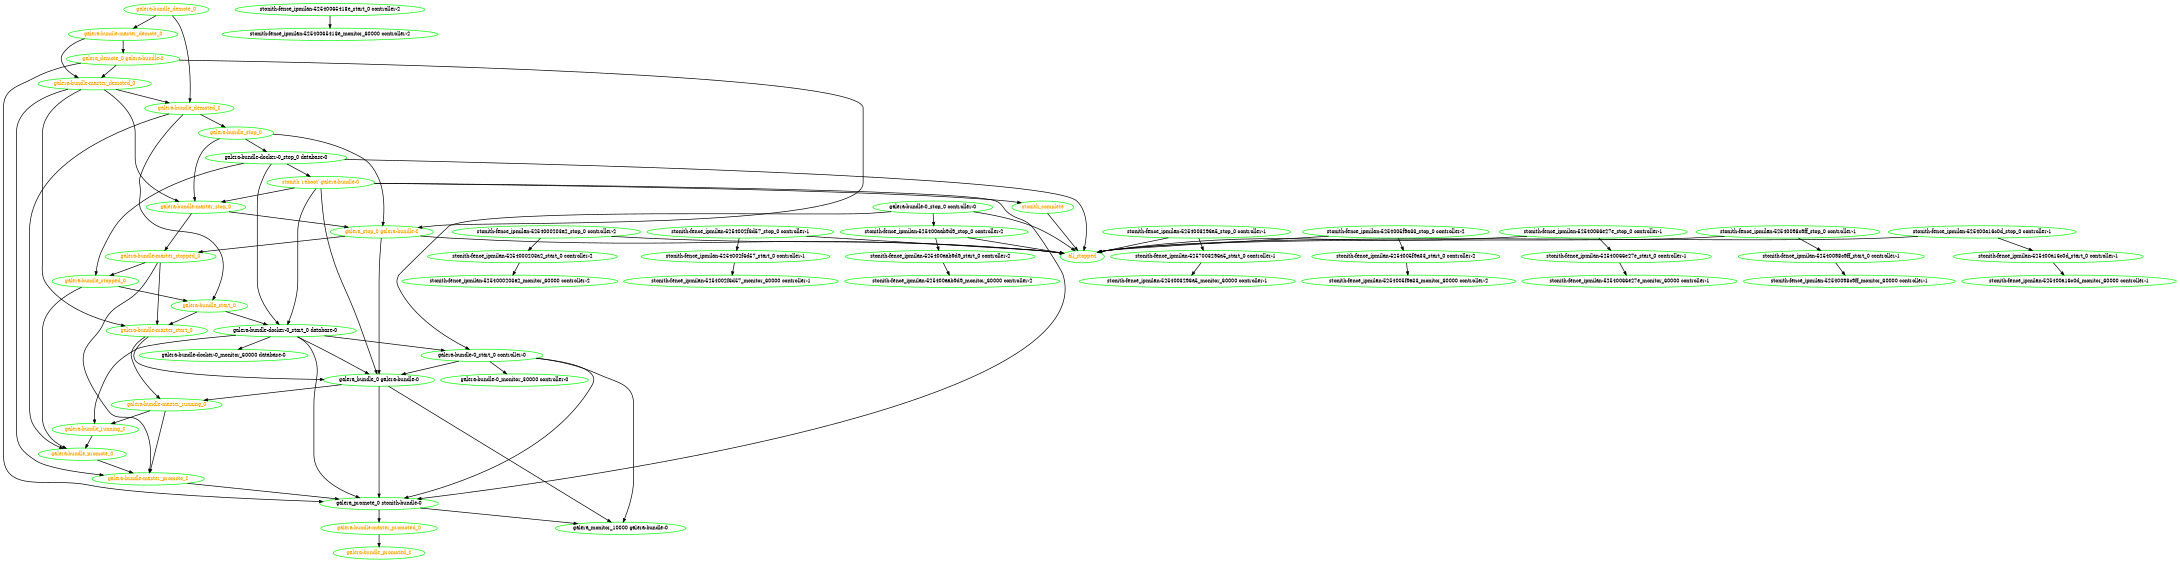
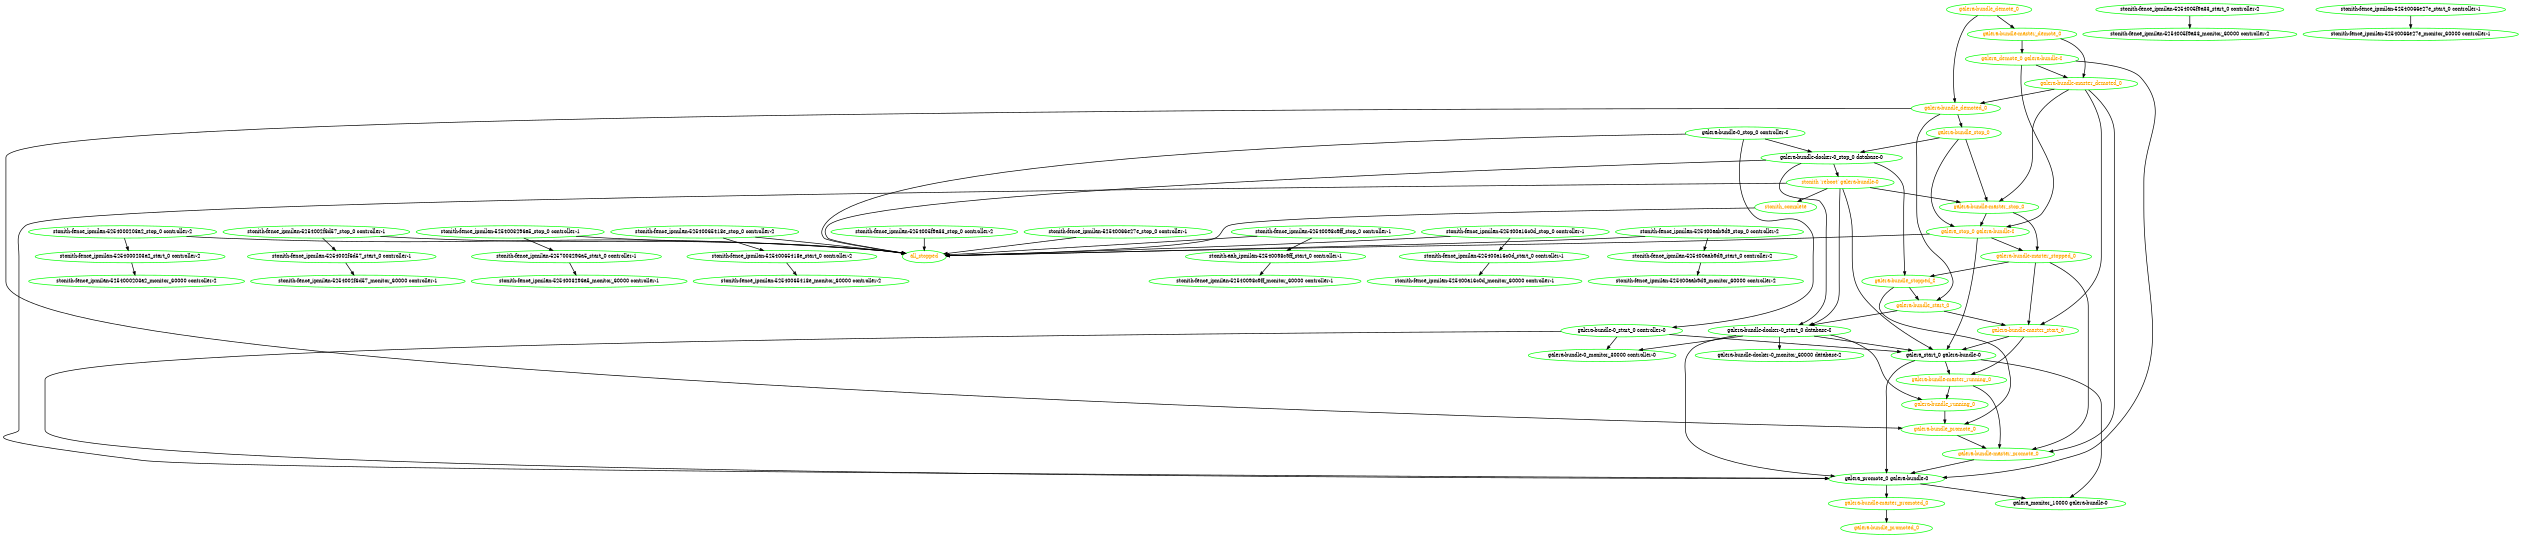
(933, 218) -> (1787, 145)
none -> (705, 232)
(1400, 243) -> none
(1604, 243) -> none
(1831, 257) -> (1276, 257)
(383, 343) -> (1693, 343)
(224, 355) -> (1779, 355)
(379, 380) -> (1943, 355)
(634, 405) -> none
(379, 504) -> (1887, 479)
